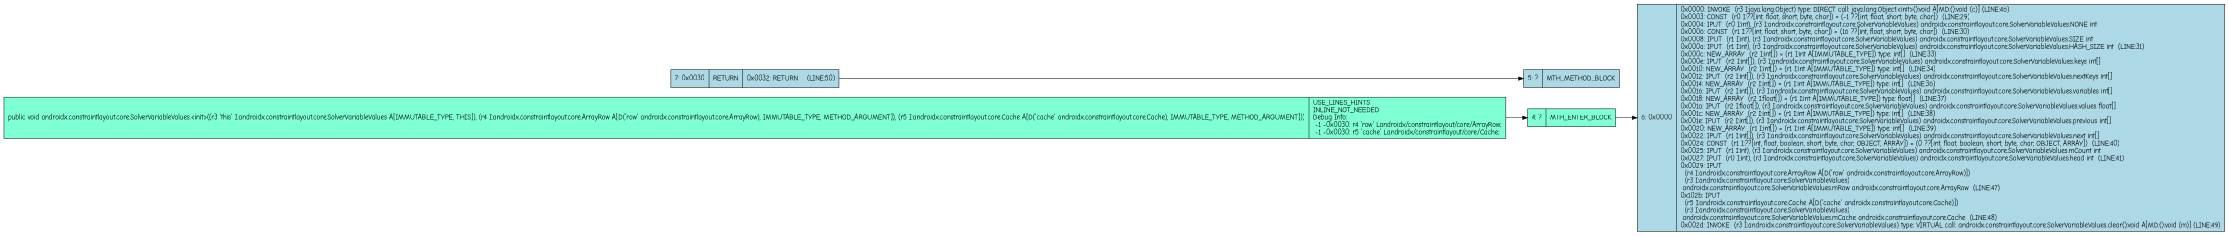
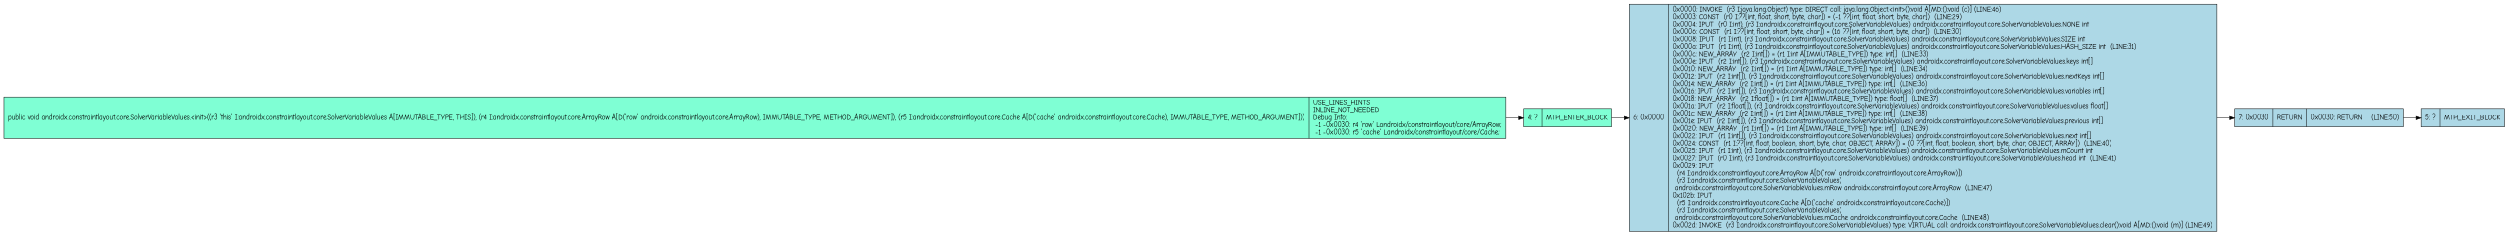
(791, 78) -> (2355, 118)
(1581, 78) -> (2472, 118)
none -> (2223, 118)
